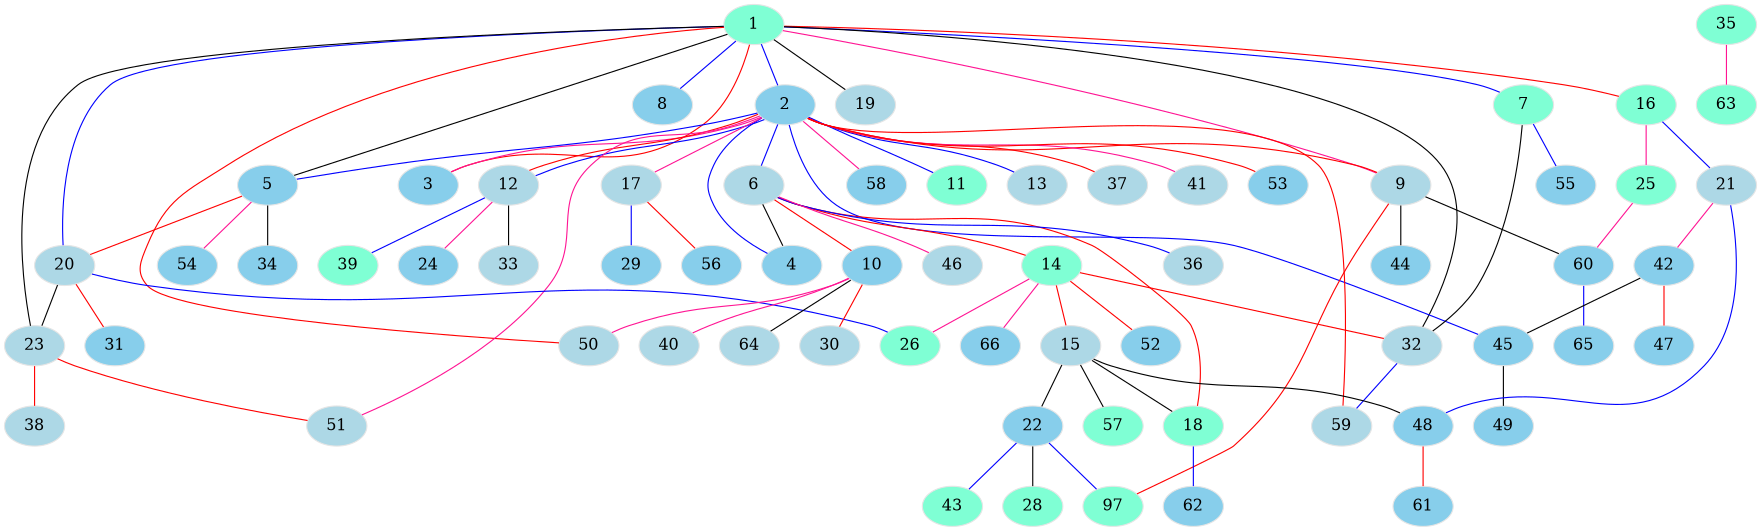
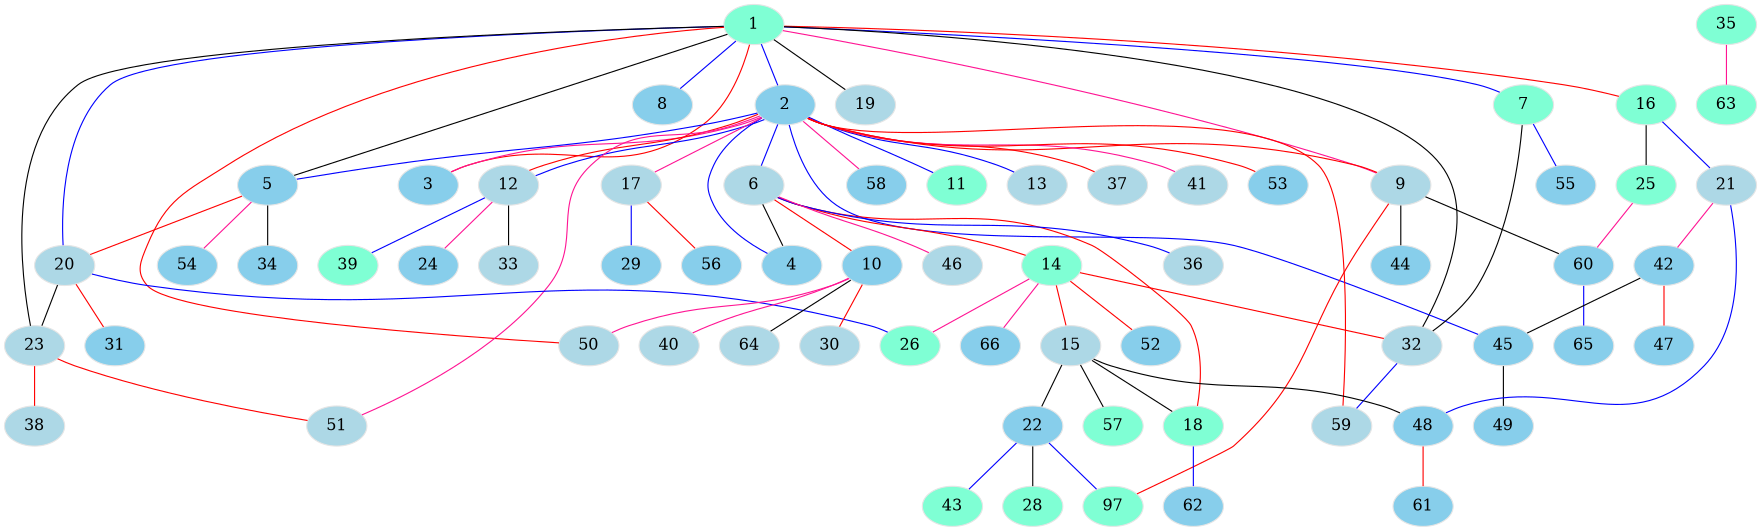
(1646, 145) -> (1646, 145)
